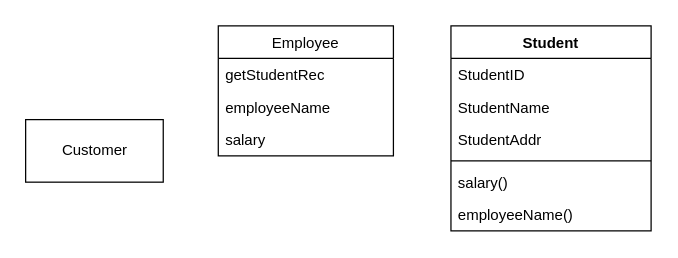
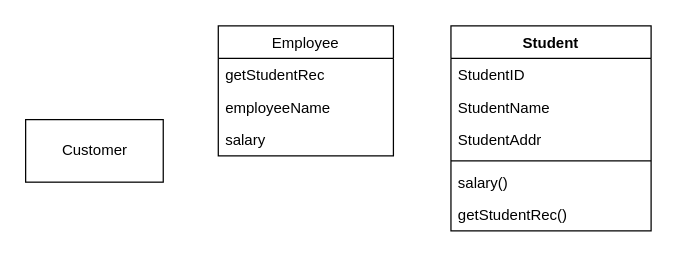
(514, 215) -> (521, 215)
